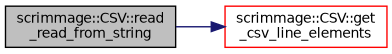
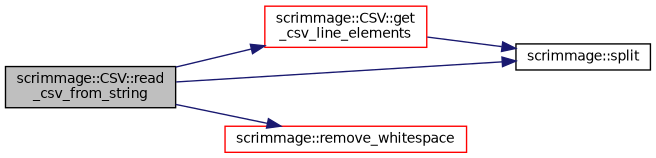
(91, 27) -> (91, 87)
none -> (583, 57)
none -> (346, 139)
